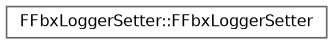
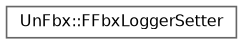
(167, 22) -> (121, 22)
